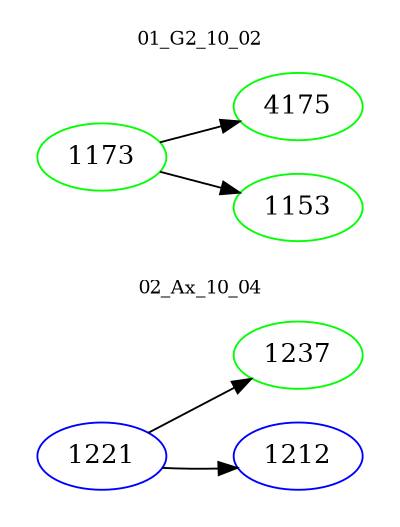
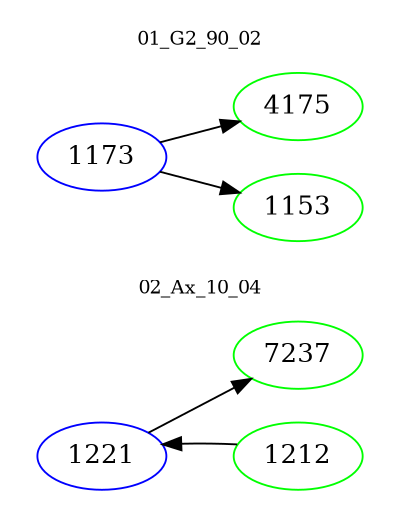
(200, 40) -> (200, 40)
(102, 157) -> (102, 157)
(298, 355) -> (298, 355)
(298, 456) -> (298, 456)
(190, 469) -> (209, 444)
